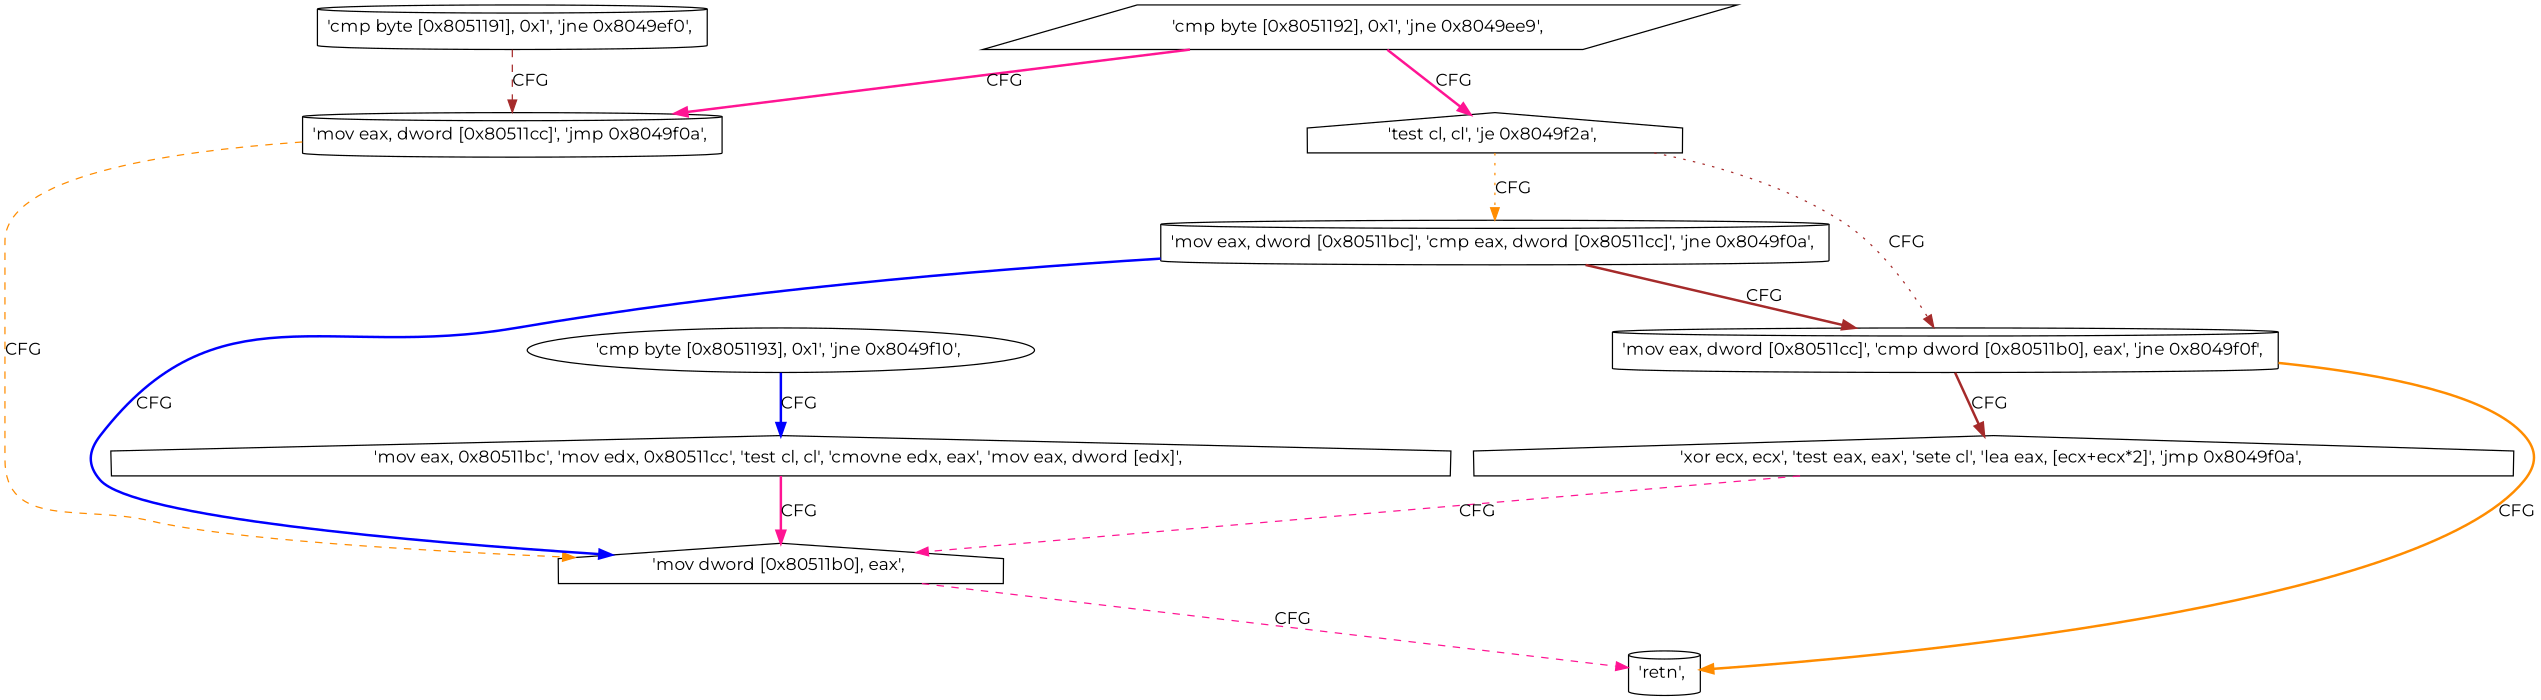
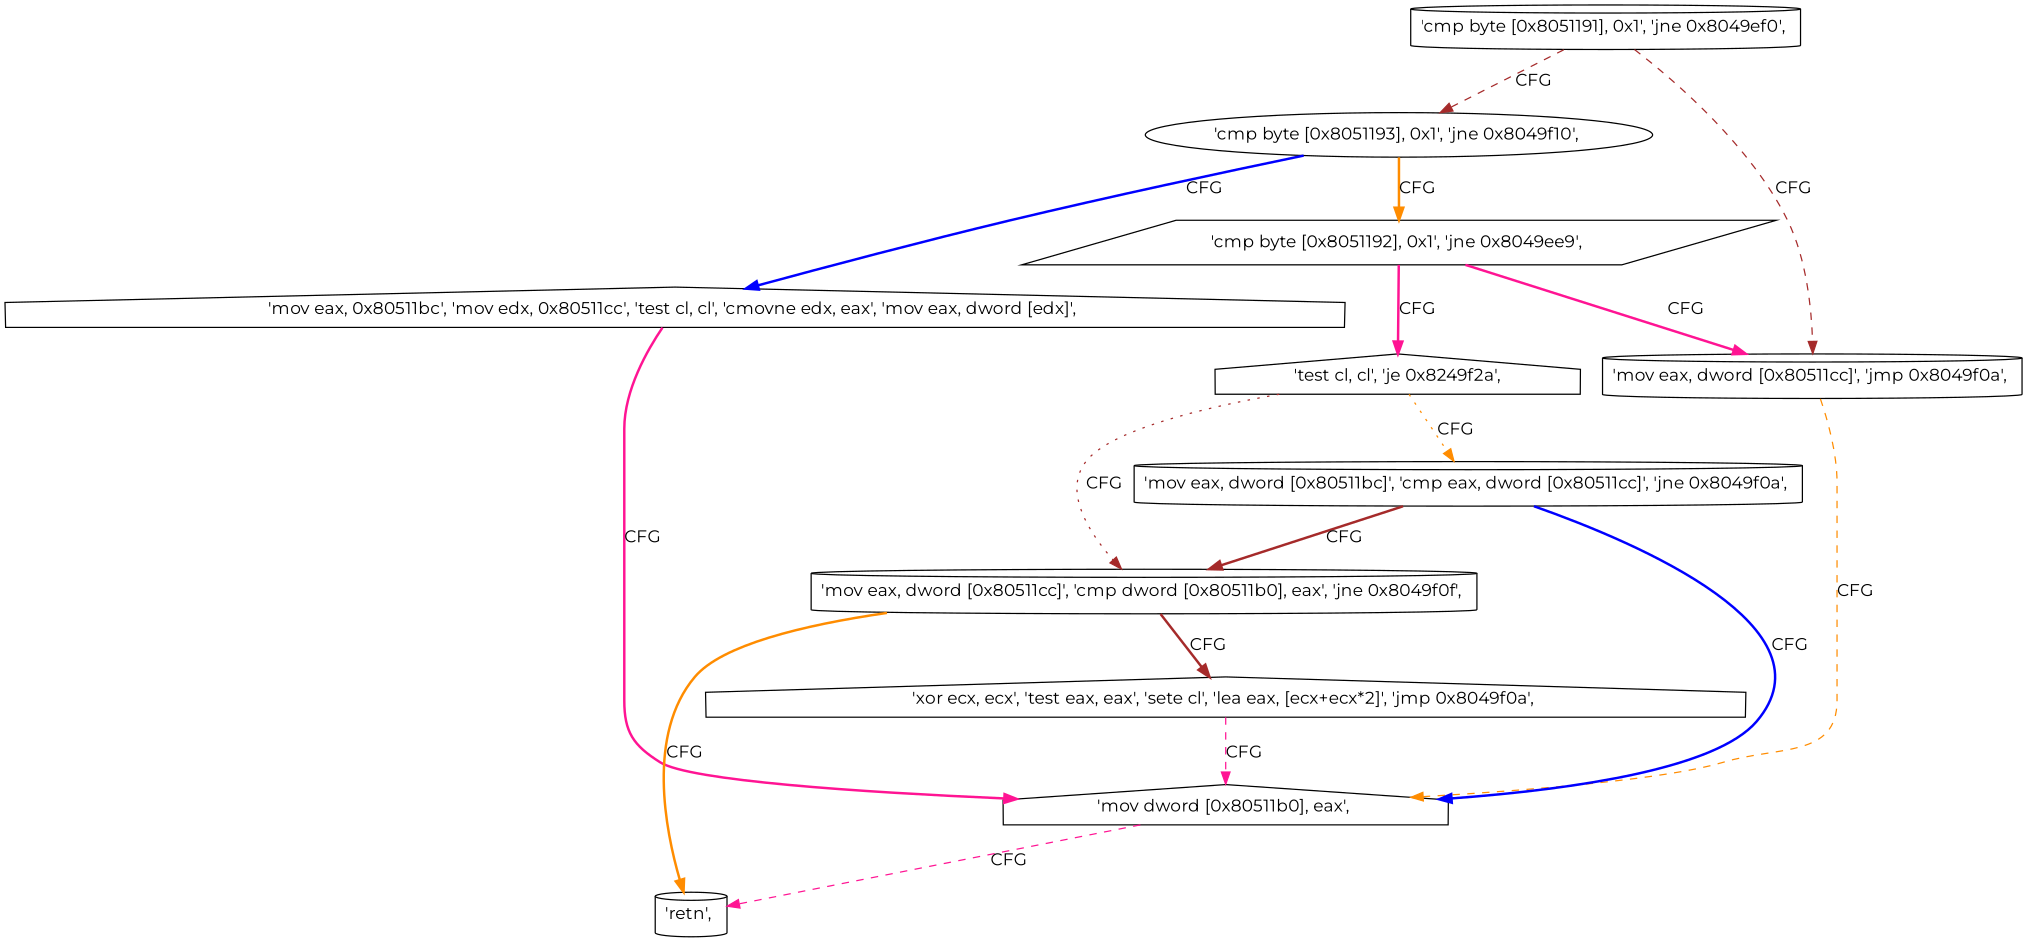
none -> (1508, 78)
(1495, 135) -> (1398, 376)
none -> (1399, 183)
